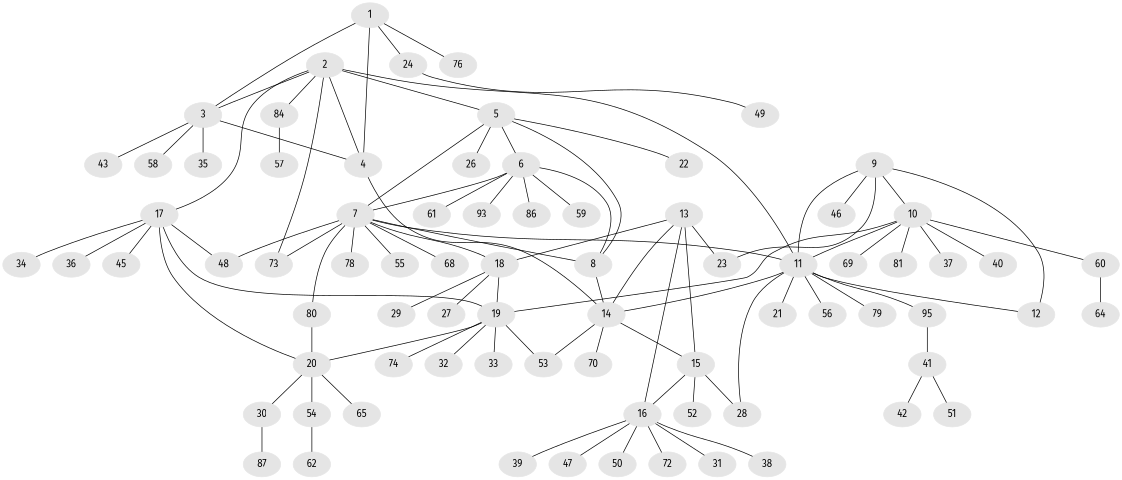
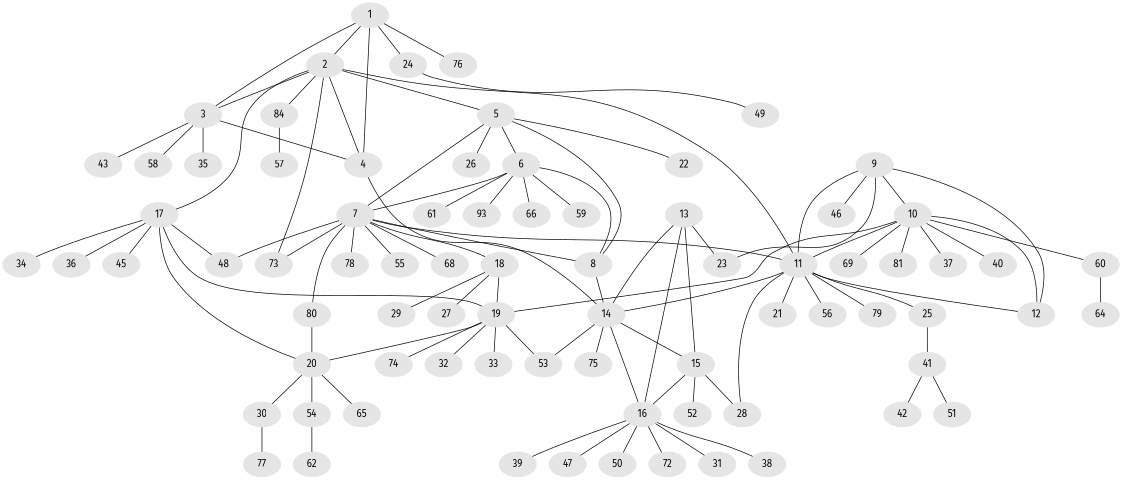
none -> (348, 40)
(532, 215) -> (532, 215)
none -> (994, 232)
(573, 245) -> none
(927, 315) -> (927, 315)
none -> (624, 364)
(593, 365) -> (593, 365)
(262, 464) -> (262, 464)
